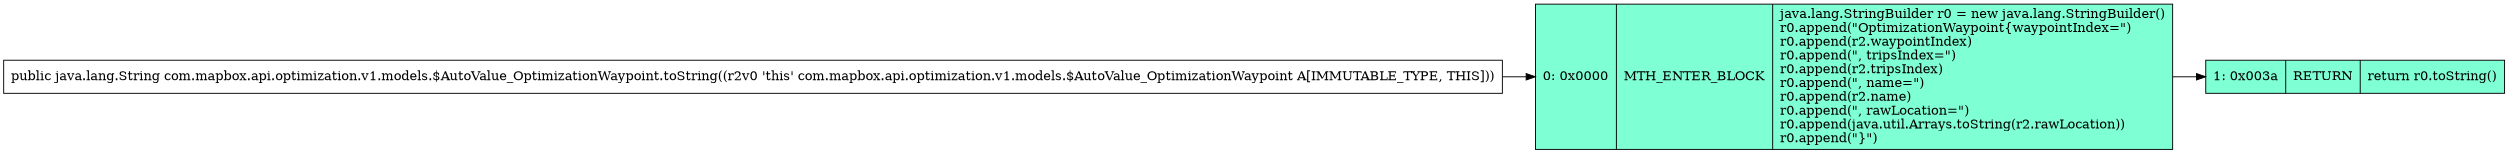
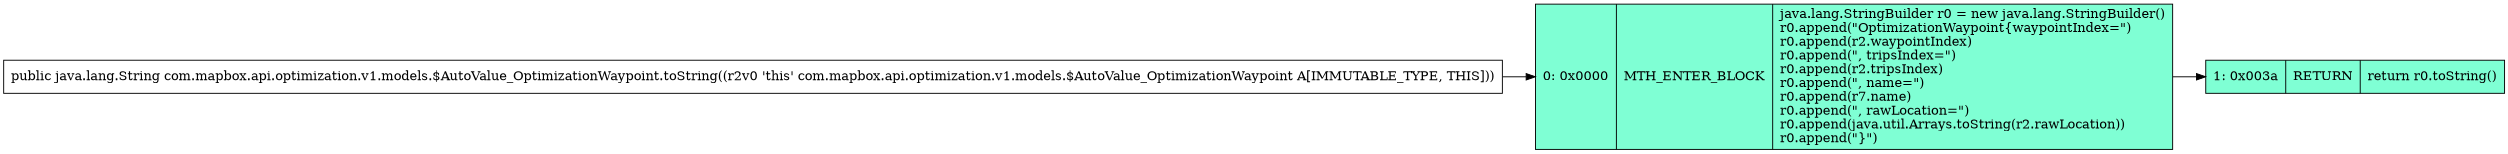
(1846, 97) -> (1846, 97)
